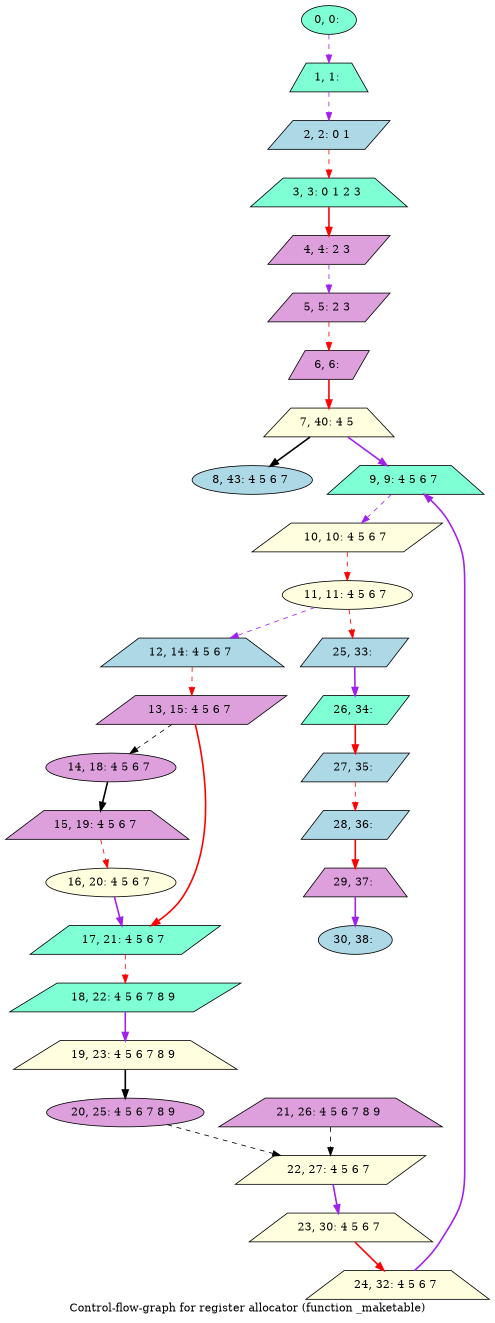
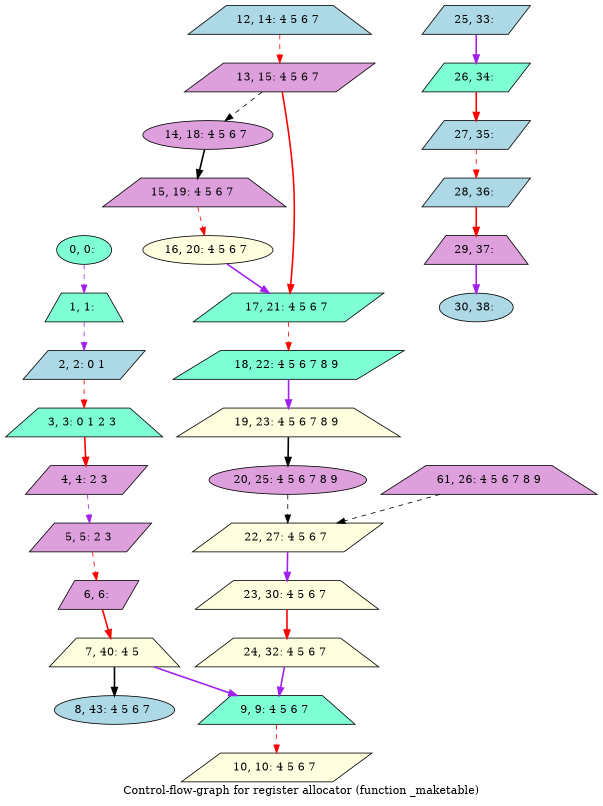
(379, 506) -> (277, 735)
(347, 595) -> none
(331, 1112) -> (489, 480)
